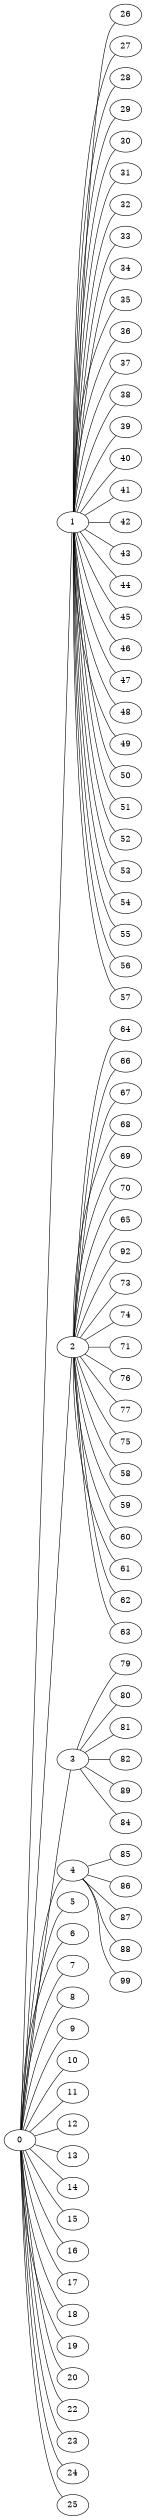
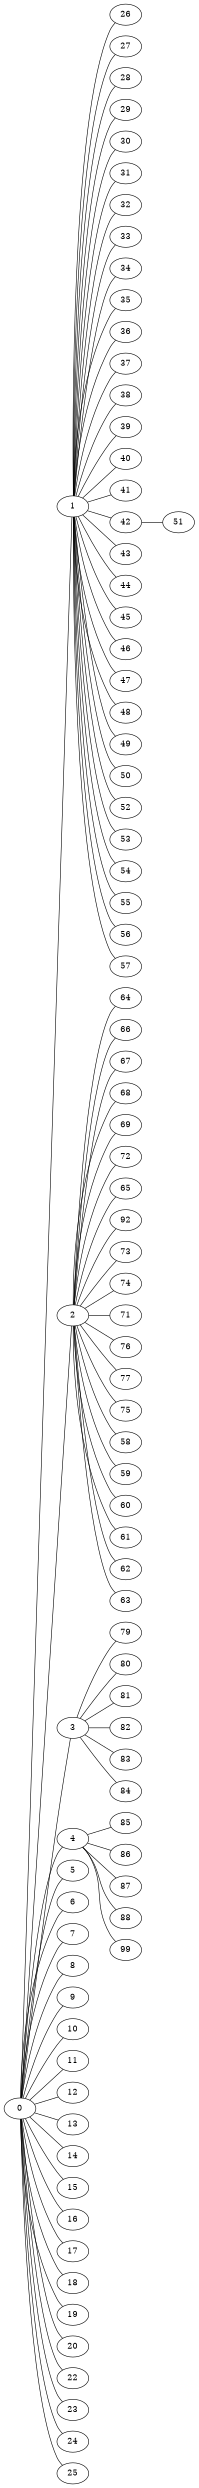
(90, 709) -> (152, 522)
(126, 1189) -> (126, 1157)
(126, 1791) -> (126, 1760)
